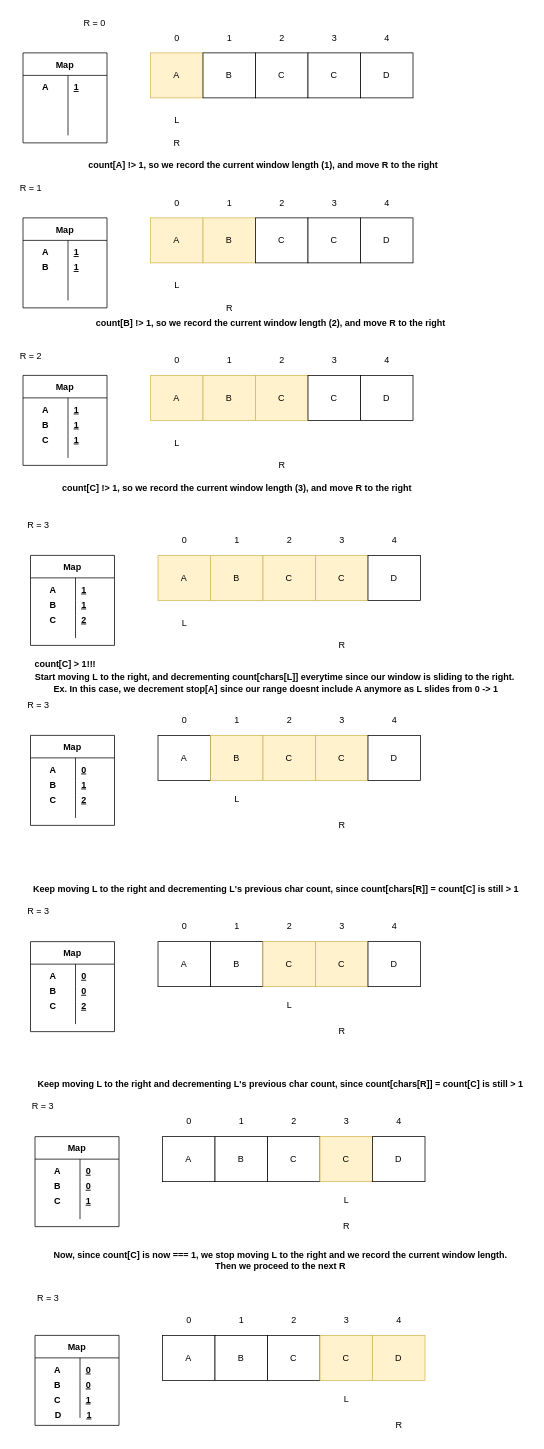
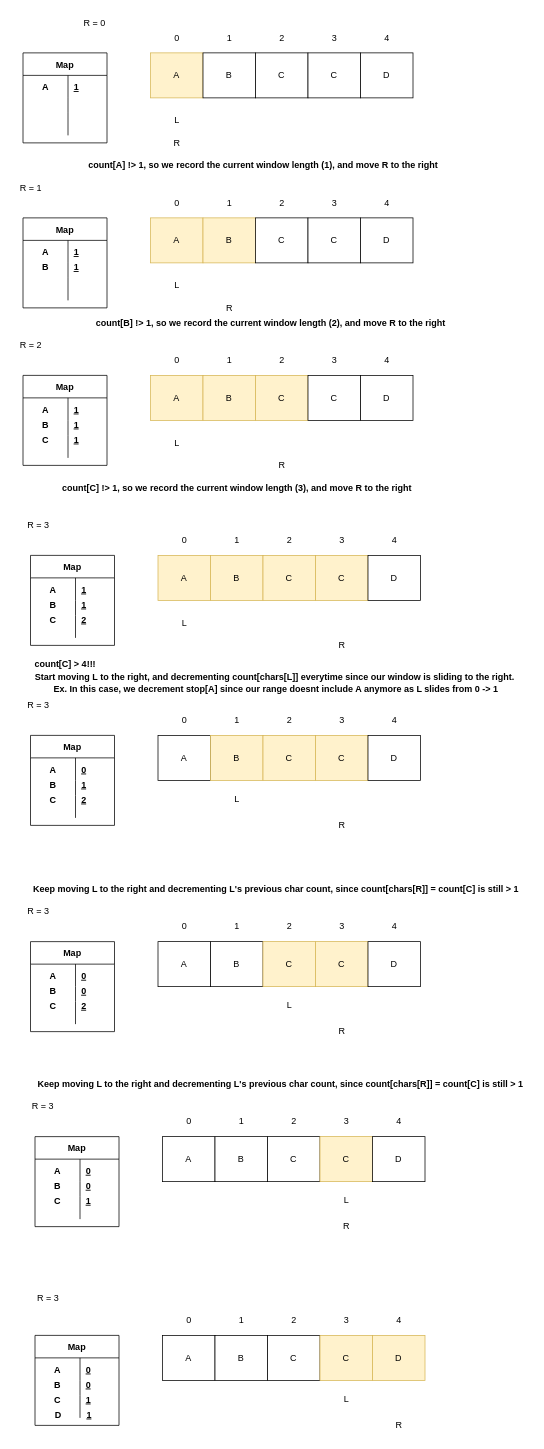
(30, 357) -> (30, 345)
(65, 664) -> (65, 664)
(280, 1260) -> none
